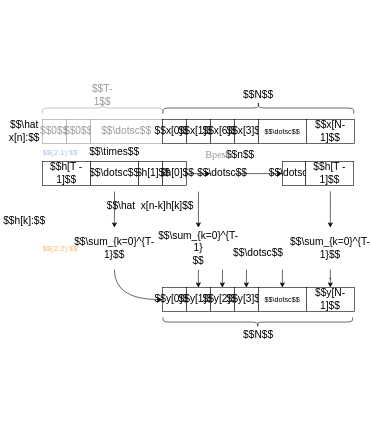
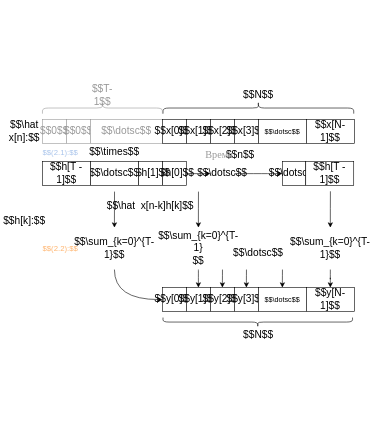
(222, 132) -> (222, 132)
